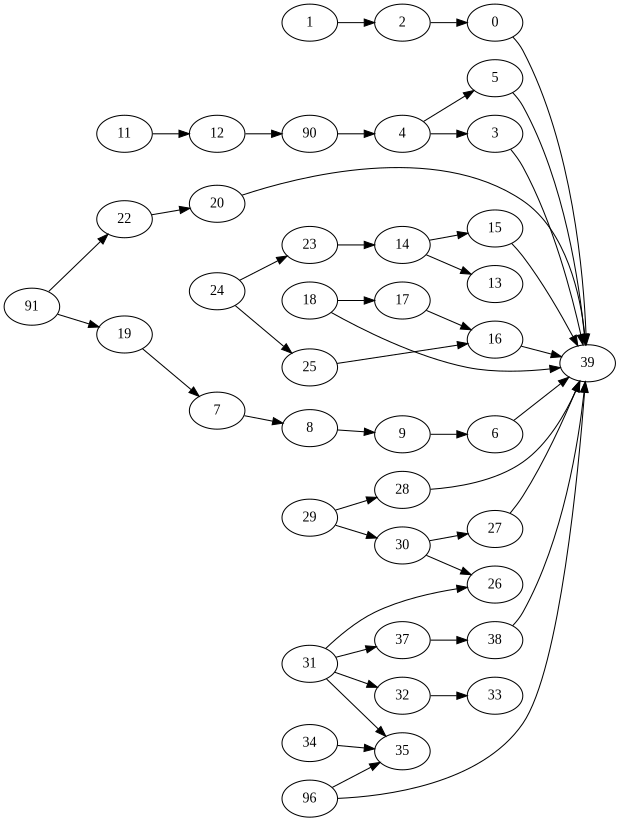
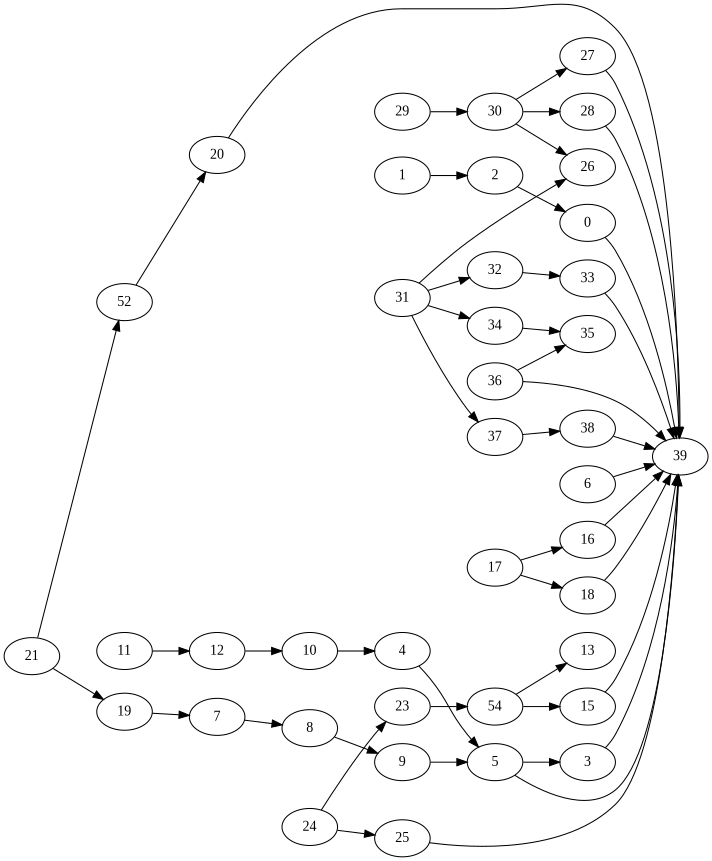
(310, 134) -> (310, 651)
(444, 134) -> (536, 762)
(125, 219) -> (125, 302)
(402, 245) -> (495, 707)
(351, 301) -> (536, 580)
(32, 307) -> (32, 656)
(397, 354) -> (630, 782)
none -> (643, 358)
(444, 434) -> (444, 762)
(351, 505) -> (536, 112)
(352, 704) -> (444, 310)
(310, 799) -> (495, 381)
